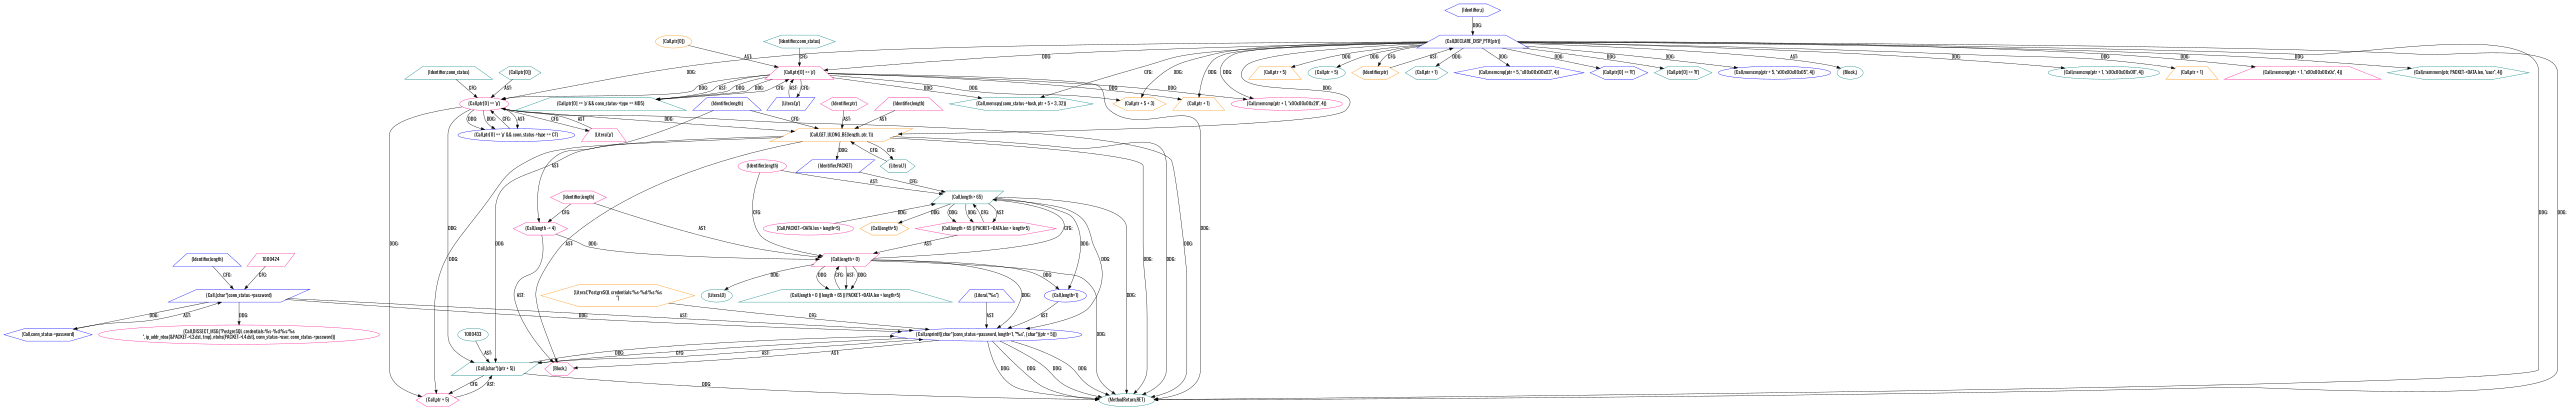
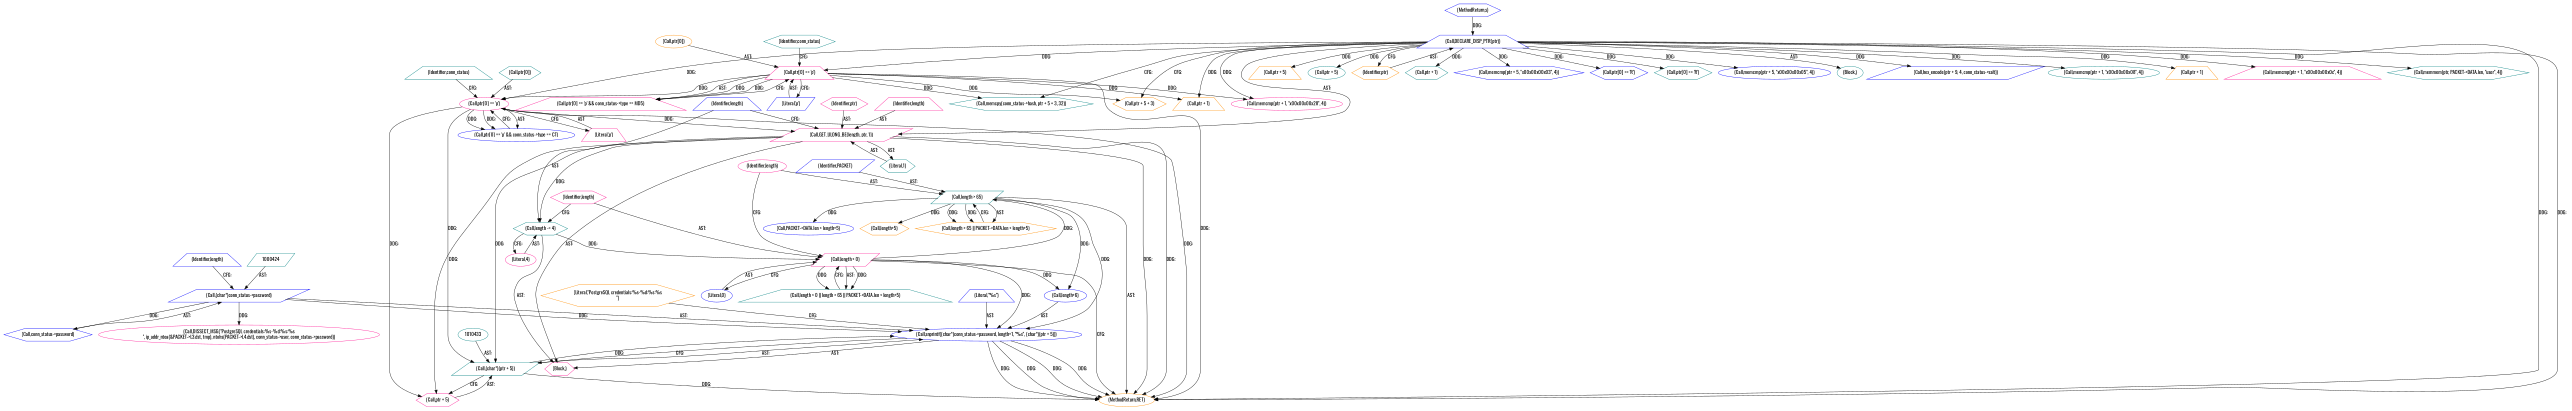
(1473, 10) -> (1473, 10)
(1179, 73) -> (1179, 73)
none -> (1956, 73)
(1328, 88) -> (1328, 88)
(601, 104) -> (601, 104)
(841, 135) -> (841, 135)
(839, 149) -> (608, 149)
(875, 151) -> (875, 151)
(892, 151) -> (892, 151)
(914, 182) -> (914, 182)
(883, 214) -> (875, 202)
(540, 229) -> (540, 229)
(808, 229) -> (808, 229)
(986, 229) -> (986, 229)
(1069, 229) -> (1069, 229)
(917, 244) -> (765, 268)
(271, 260) -> (271, 260)
none -> (521, 260)
(264, 275) -> (264, 275)
(776, 275) -> (776, 275)
(717, 296) -> (717, 296)
(1065, 296) -> (1065, 296)
(1132, 296) -> (1132, 296)
(473, 335) -> (473, 335)
(1102, 335) -> (1102, 335)
(1127, 400) -> (1127, 400)
